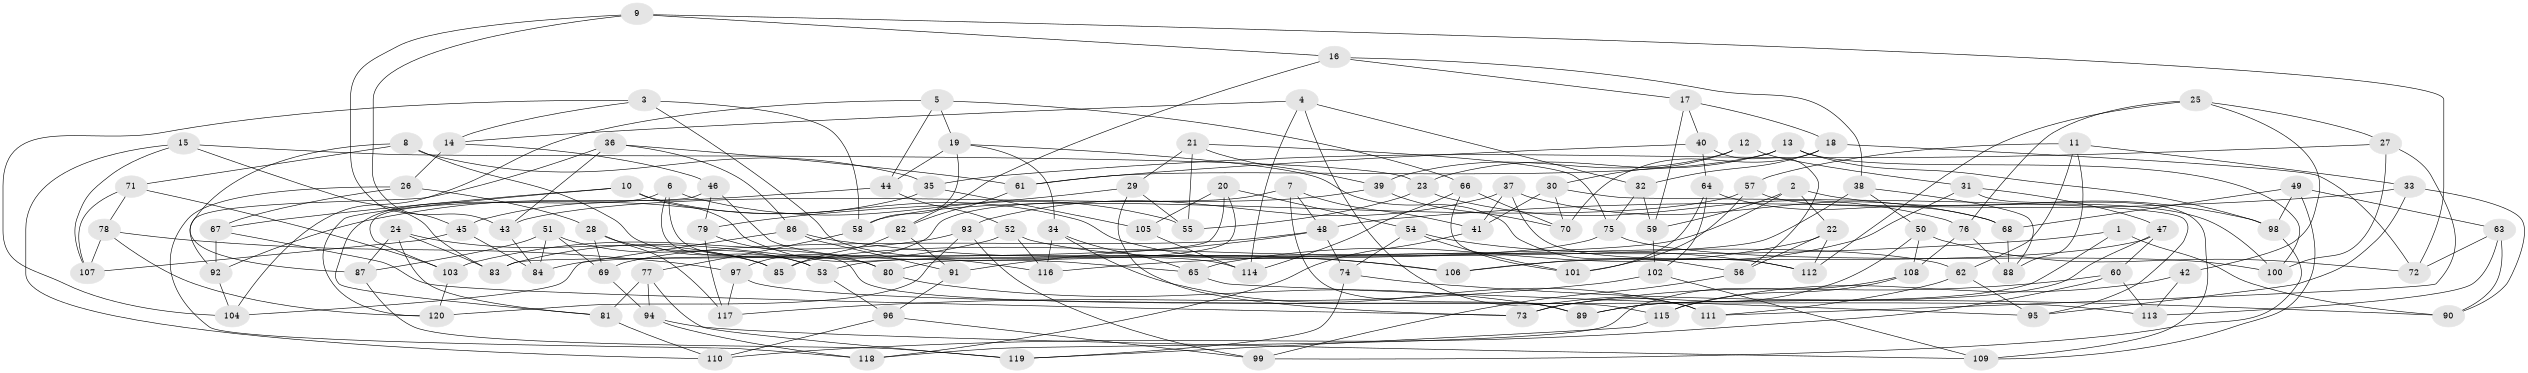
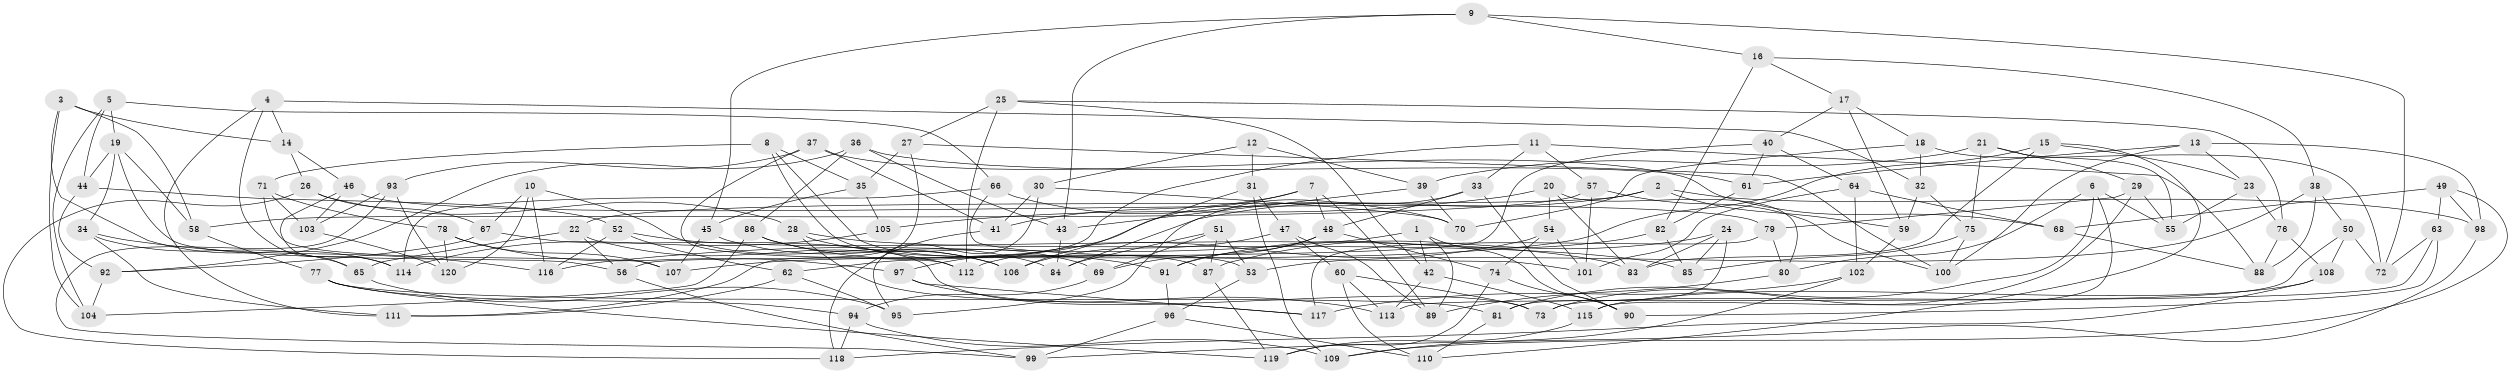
none -> (1423, 251)
